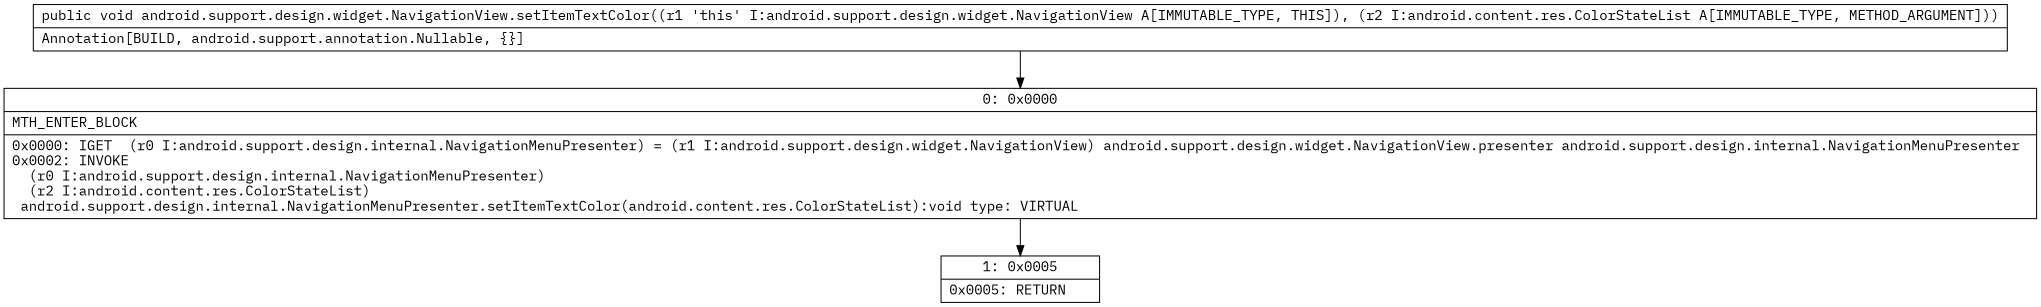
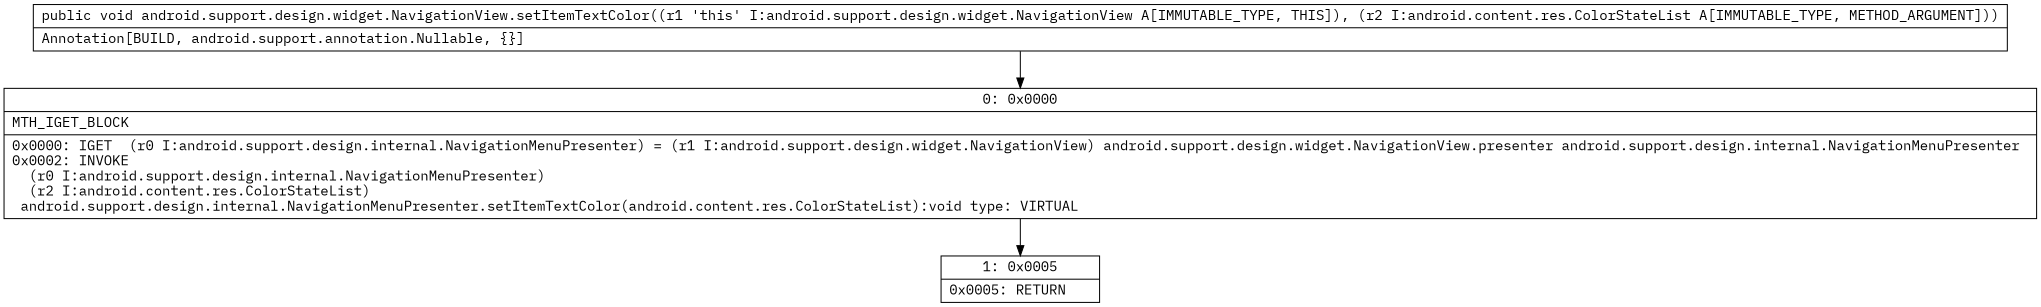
(75, 123) -> (71, 123)
